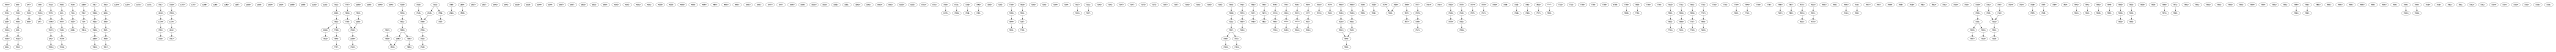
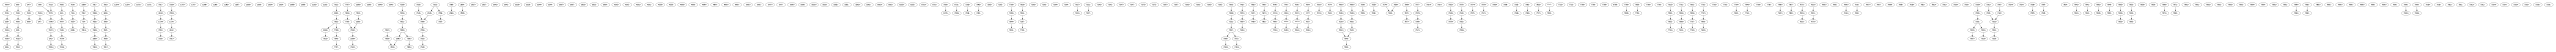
(2055, 5) -> none
(40, 8) -> (45, 9)
